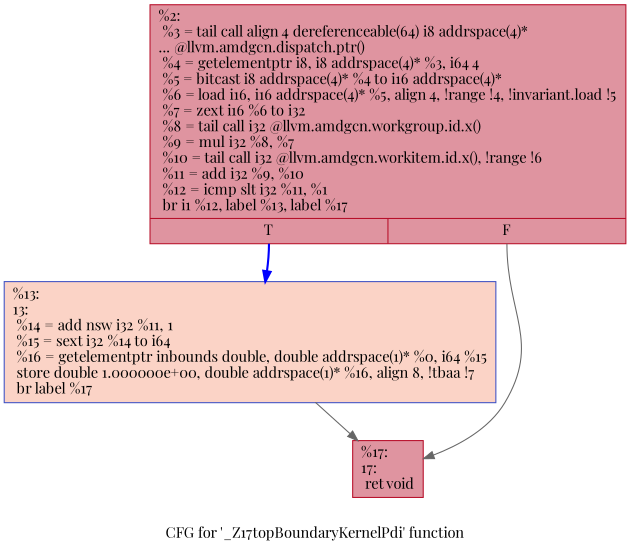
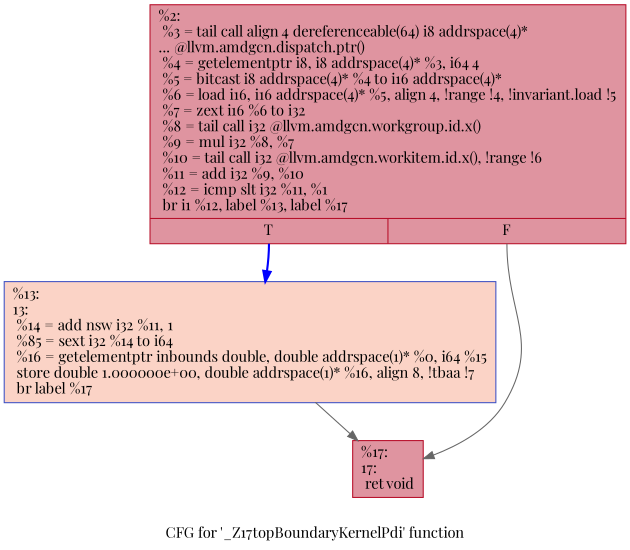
(92, 342) -> (93, 342)
